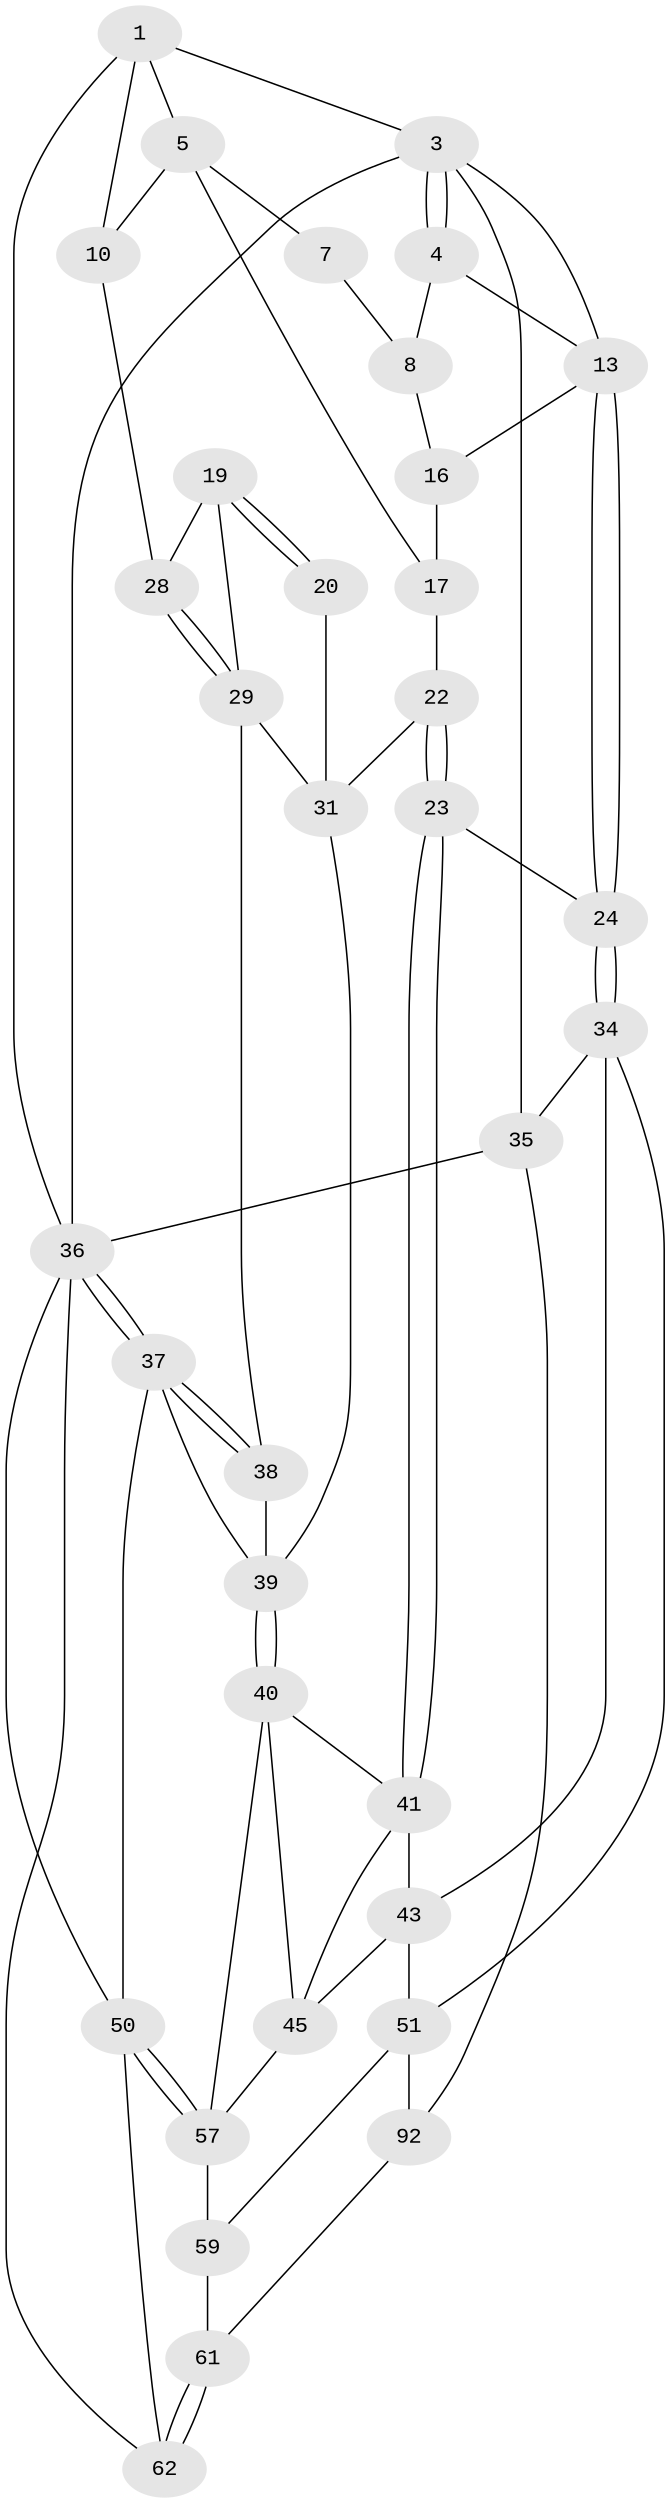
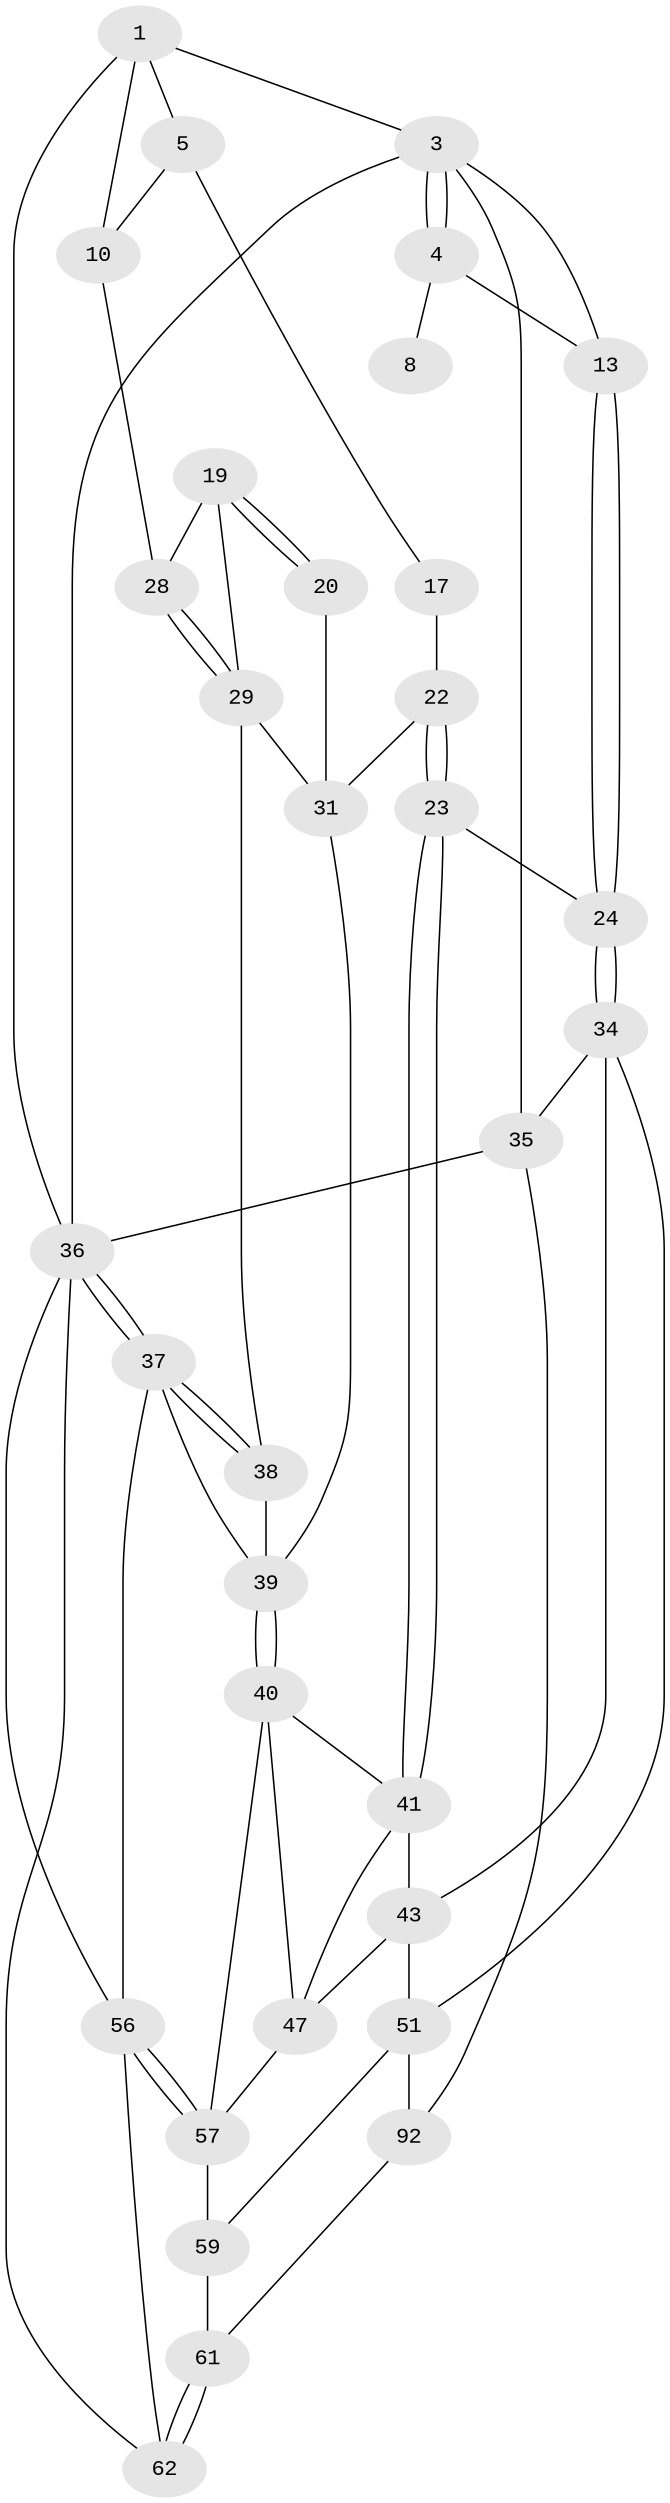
(326, 255) -> none
(437, 477) -> none
(123, 2026) -> (123, 2026)
(295, 2026) -> (295, 2026)
